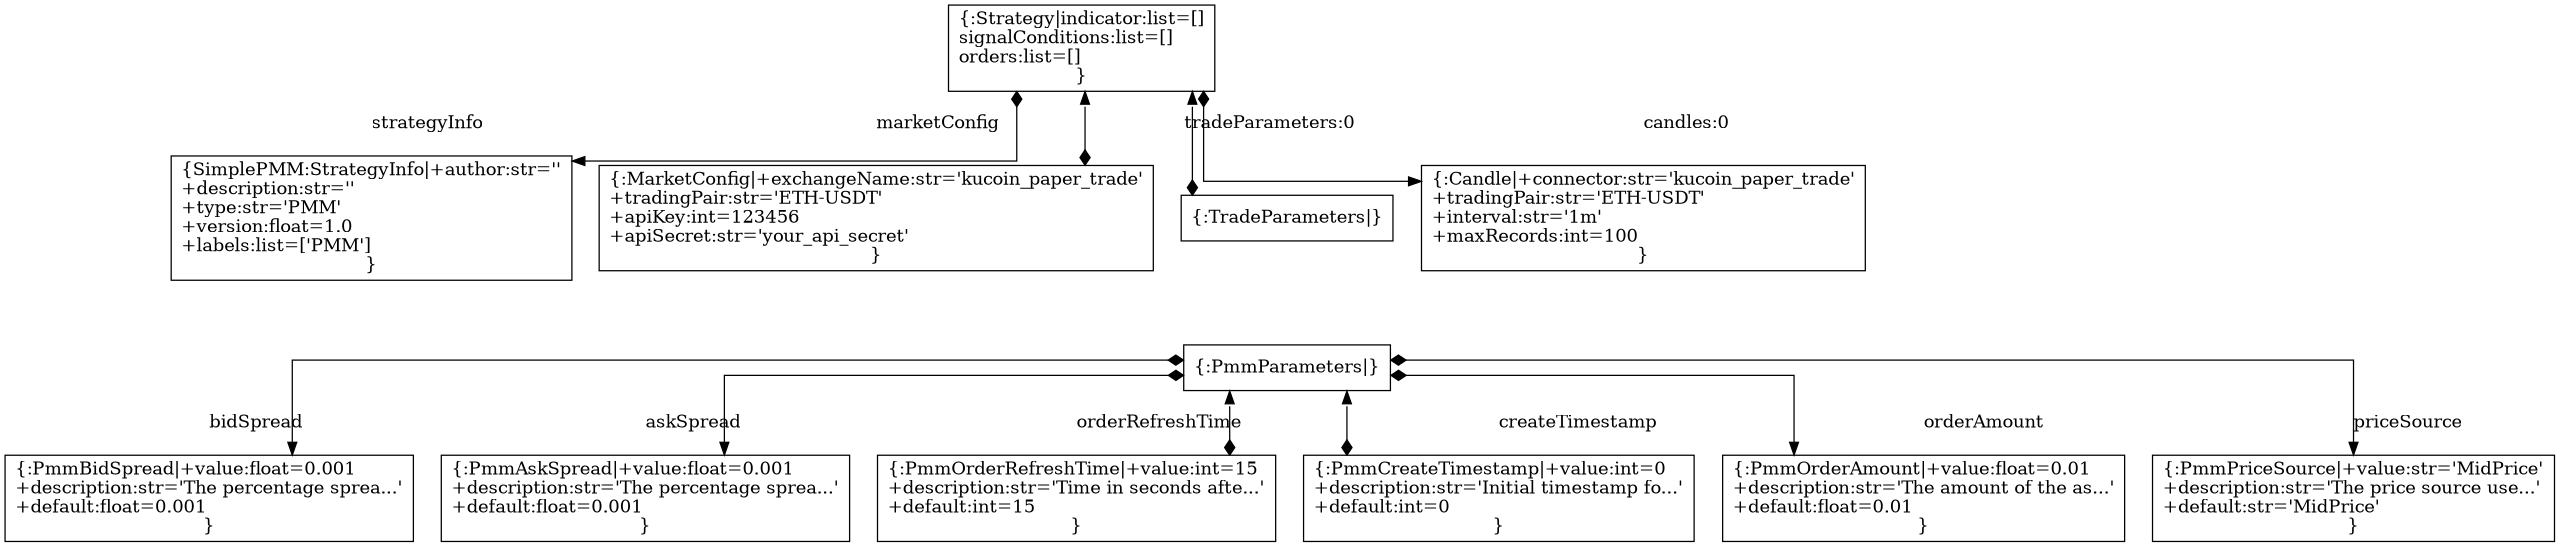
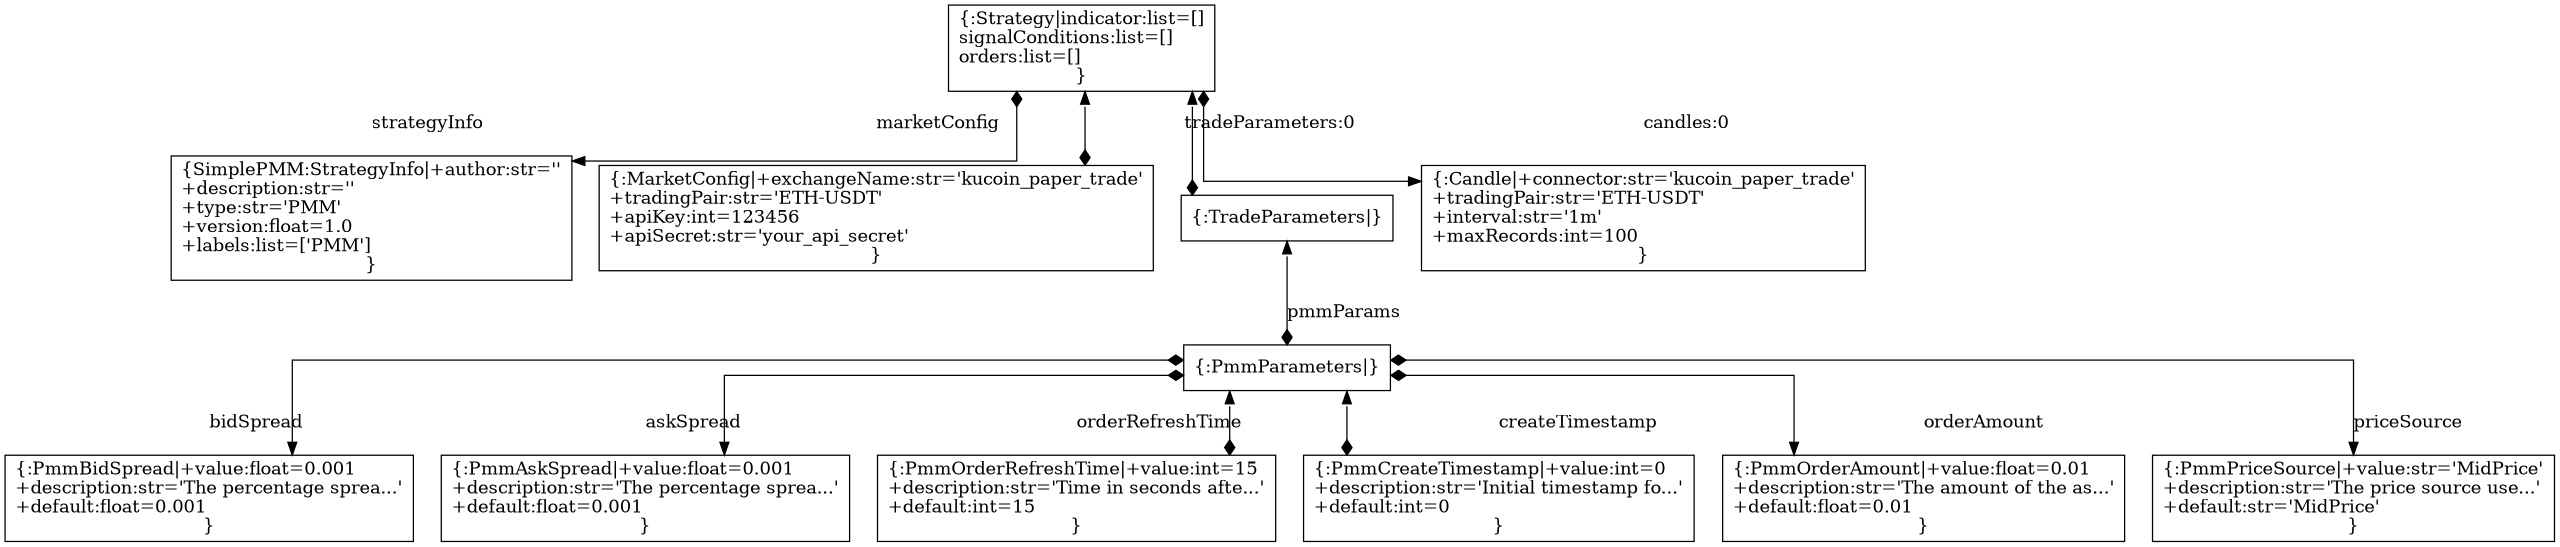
none -> (1287, 294)
